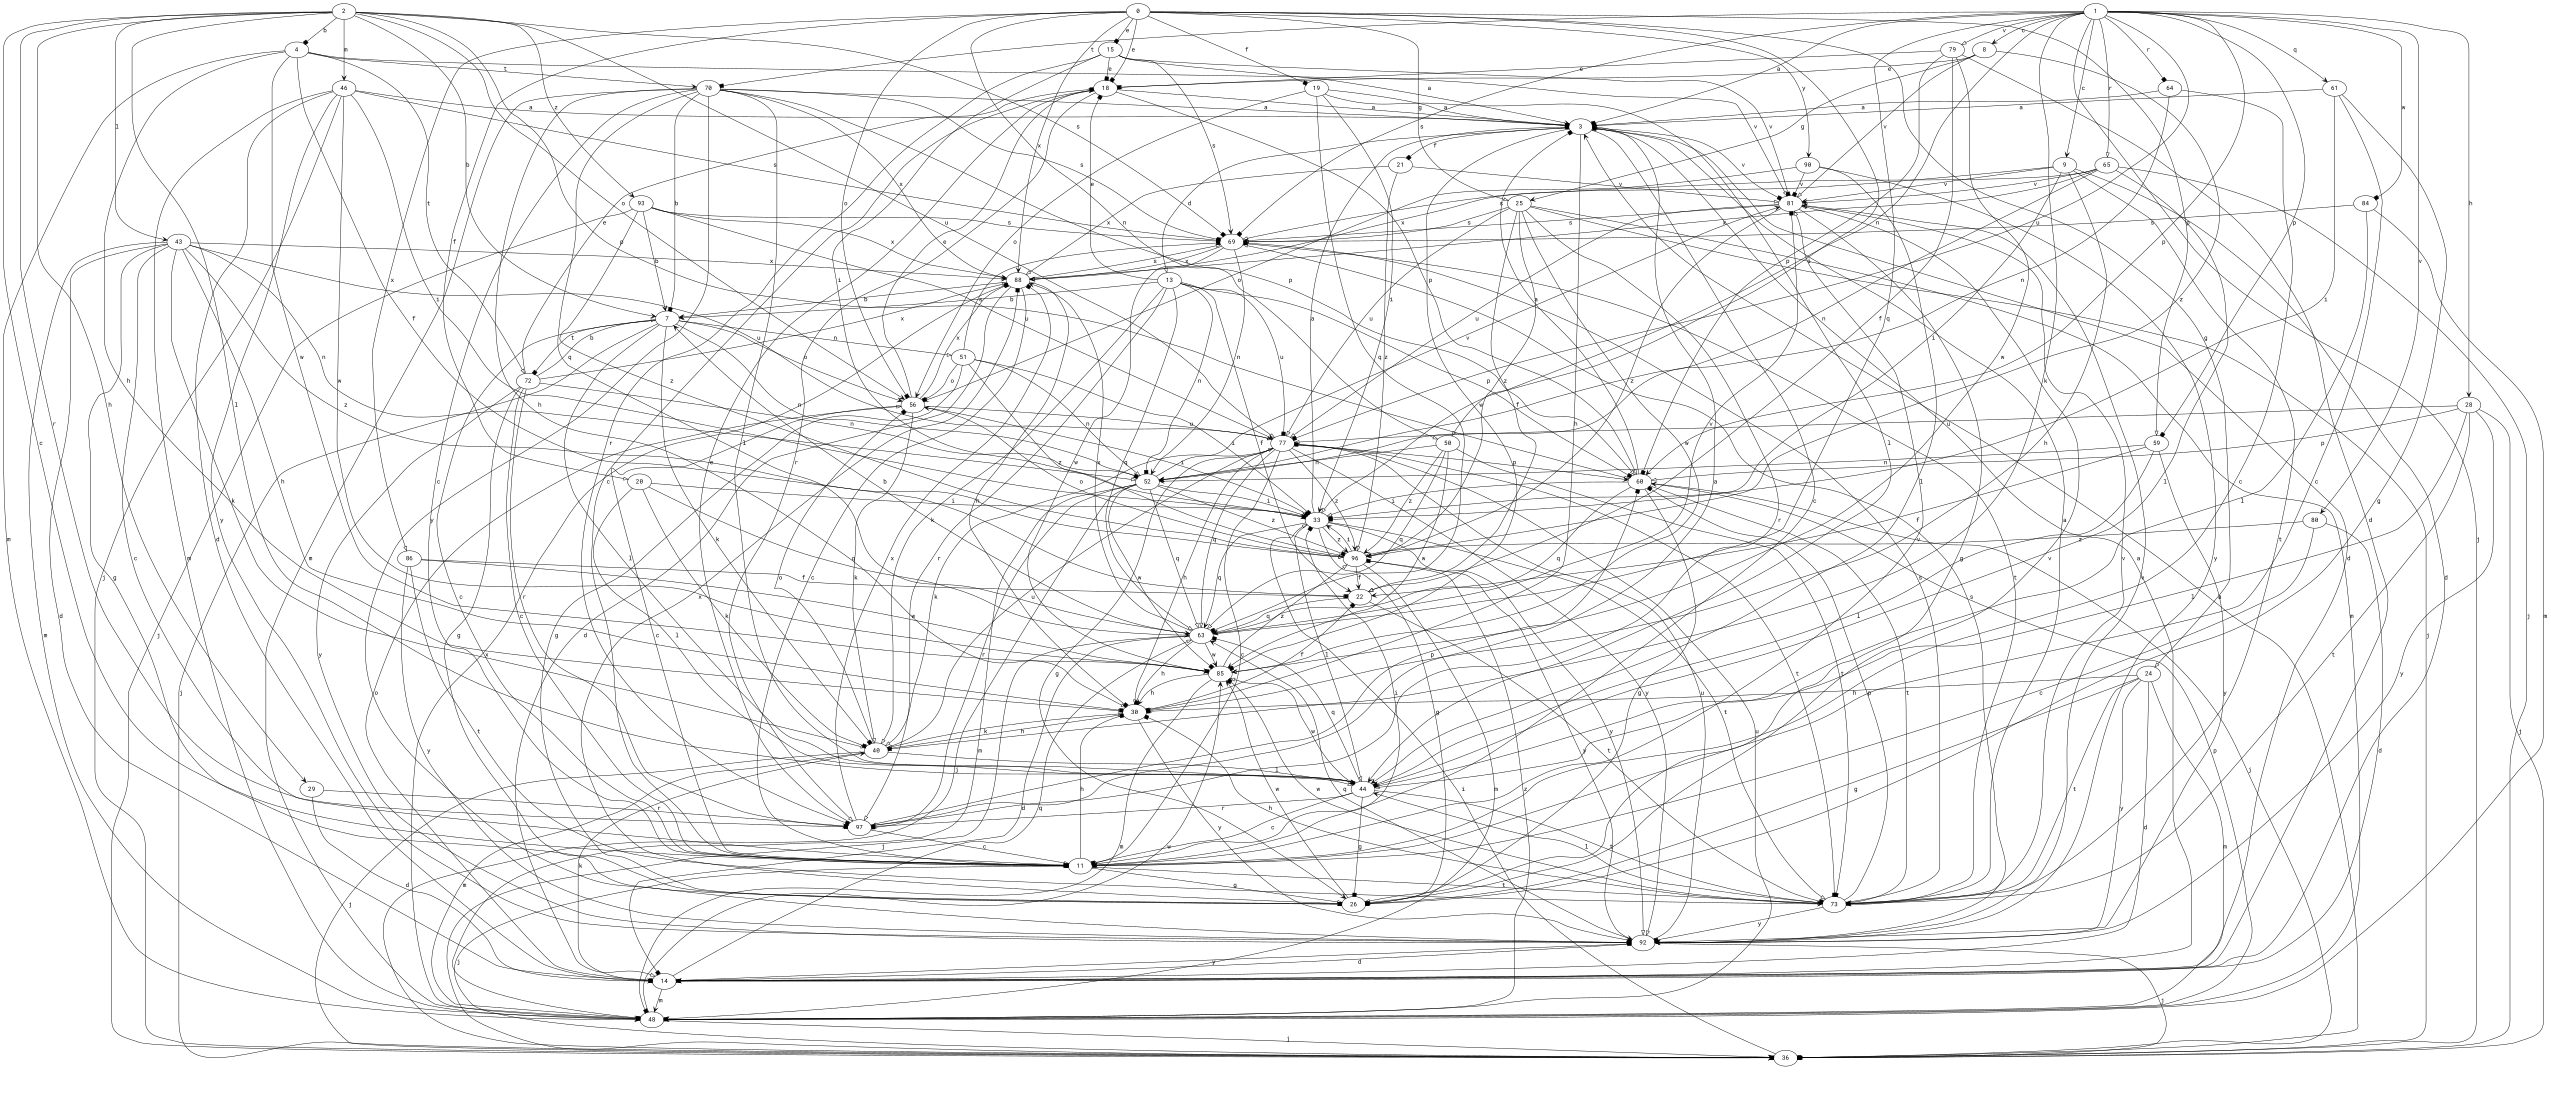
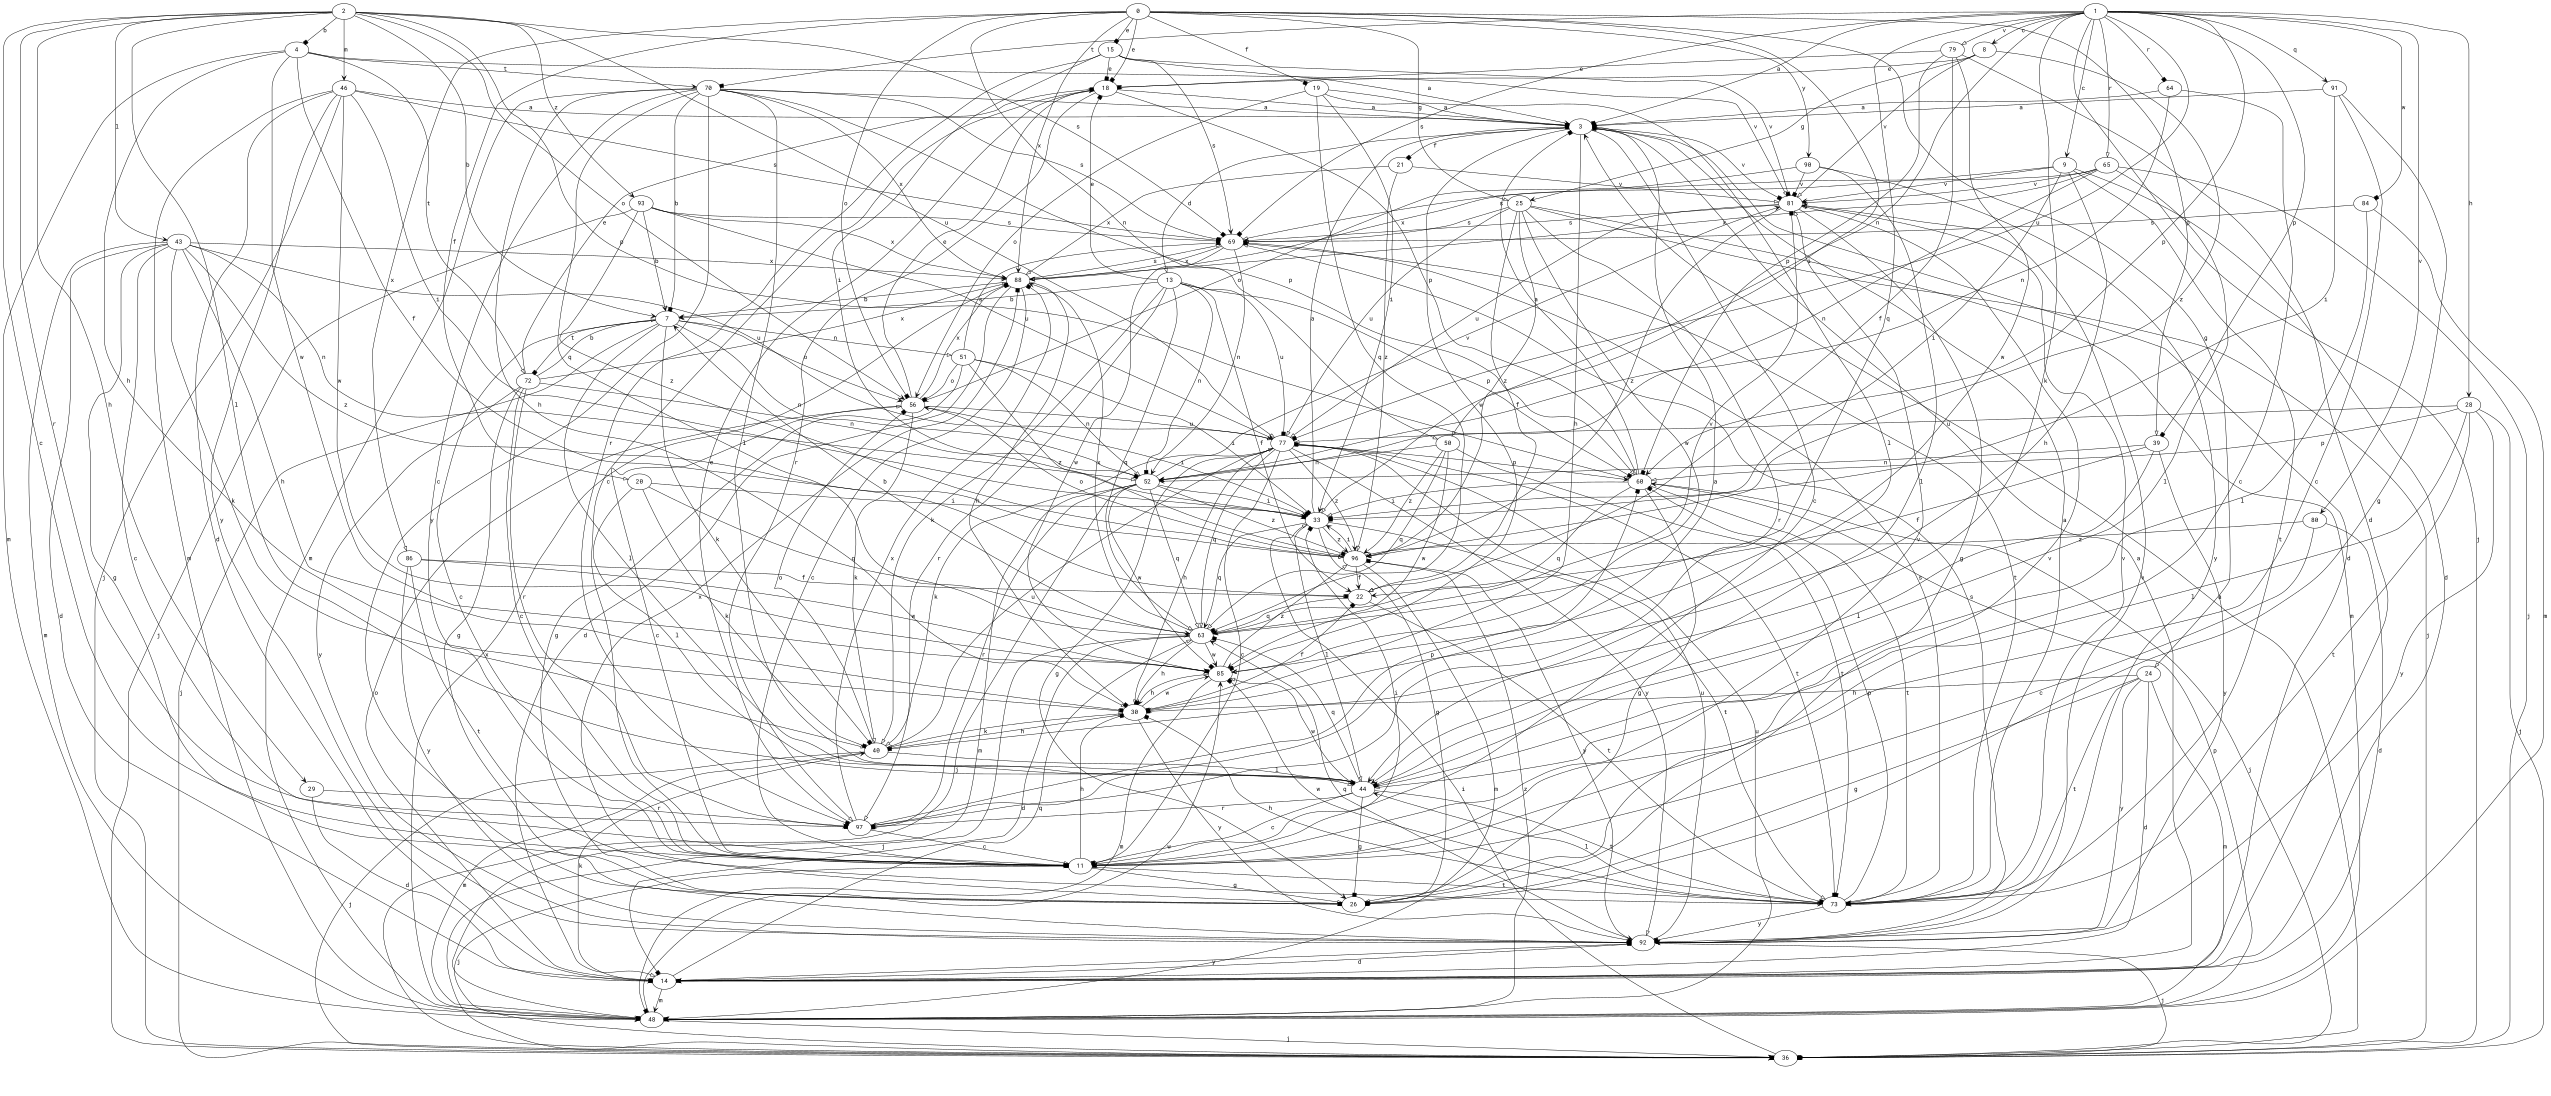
(2335, 88) -> (2335, 88)
(2157, 443) -> (2157, 443)
(1571, 675) -> none
(1276, 798) -> (1171, 687)
